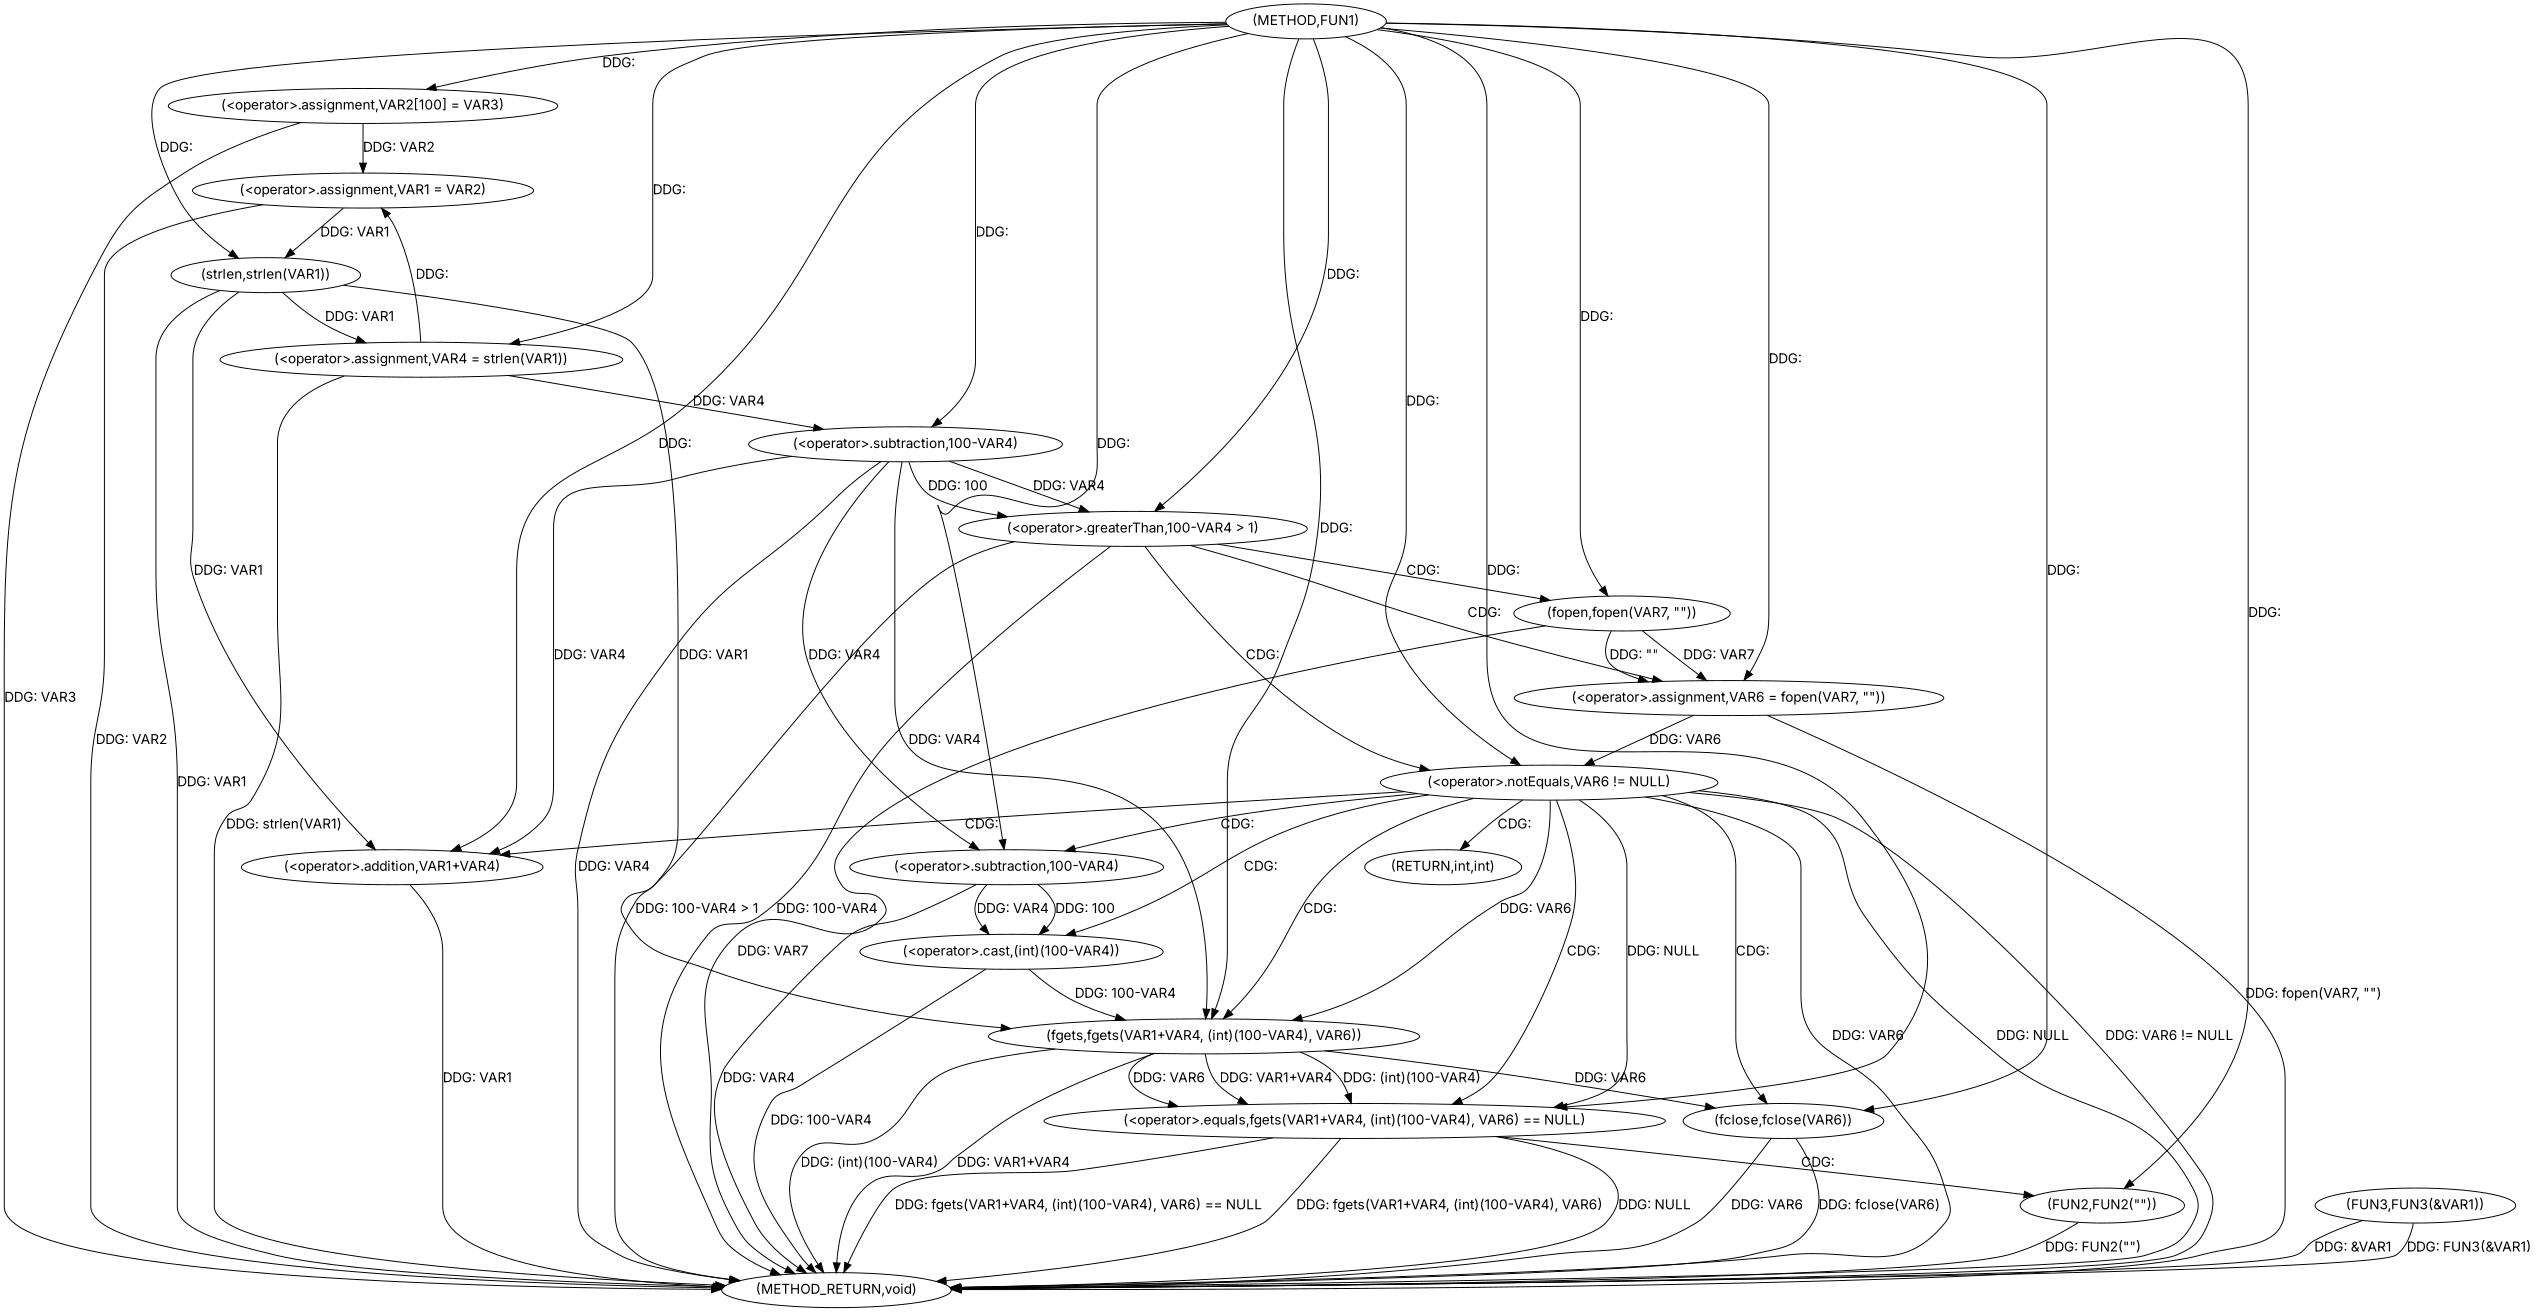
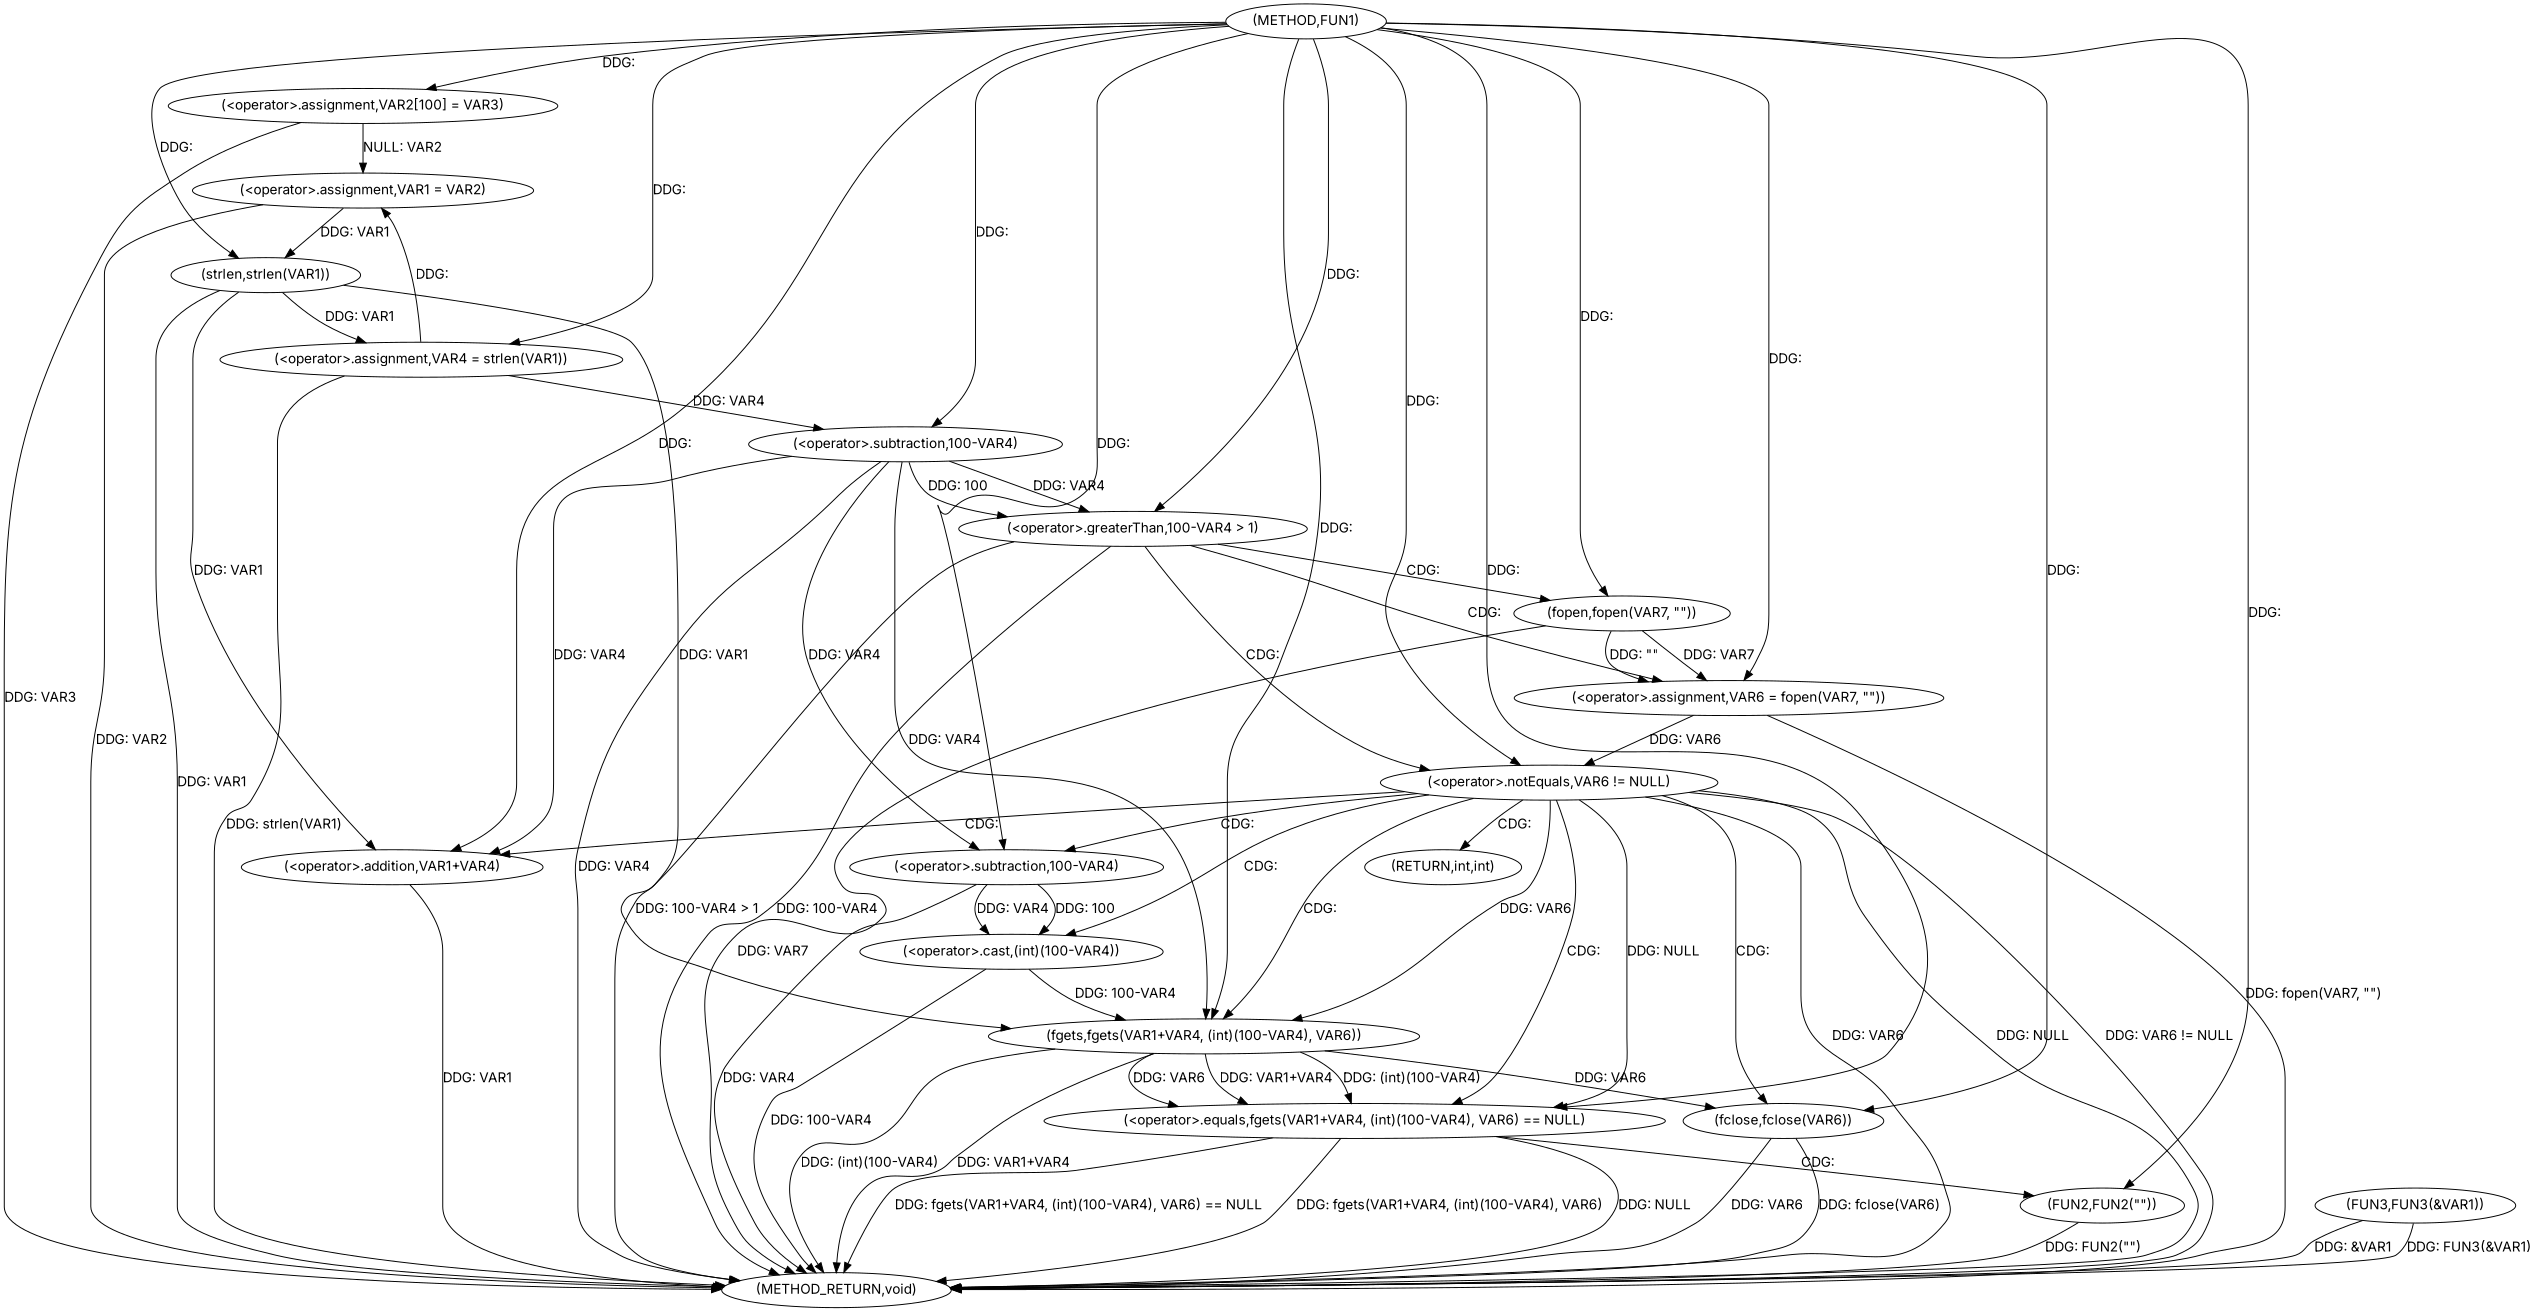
(399, 148) -> (403, 148)
